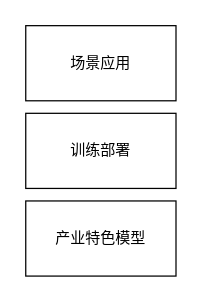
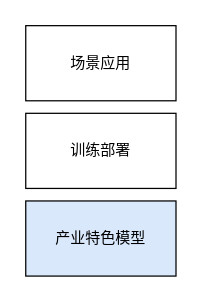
(101, 238) -> (101, 238)
